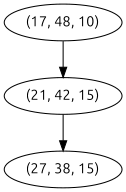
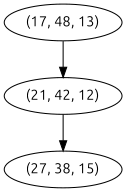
(63, 22) -> (63, 22)
(63, 96) -> (63, 96)
